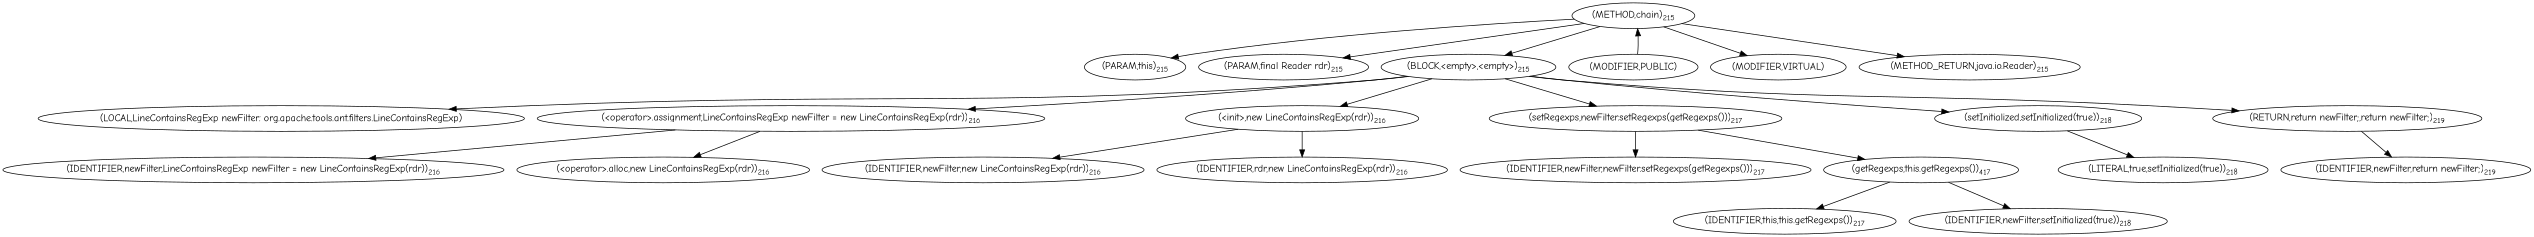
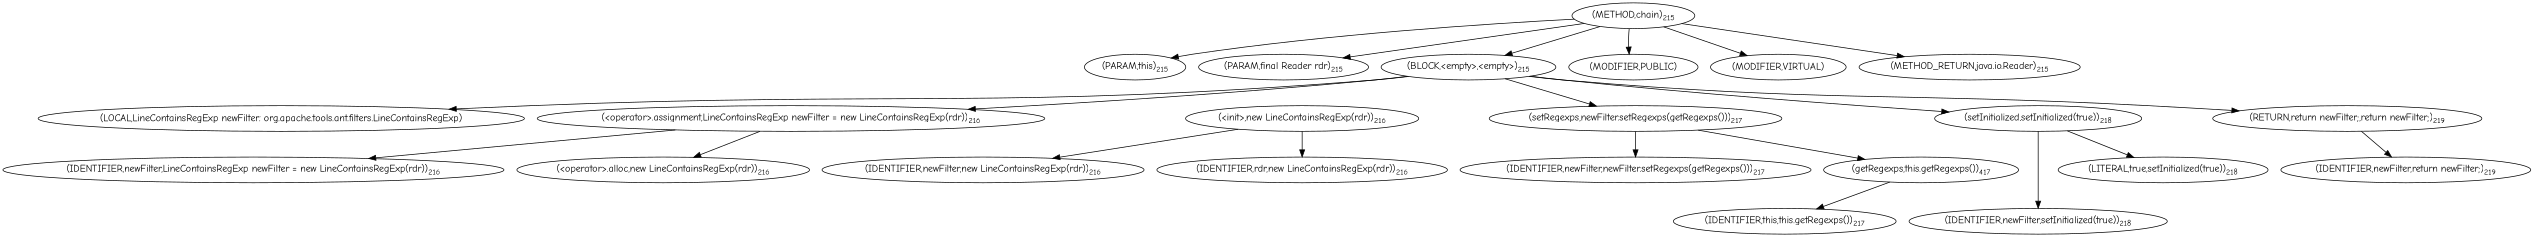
(1638, 45) -> (1629, 38)
(1390, 92) -> none
(1976, 194) -> (2038, 166)
